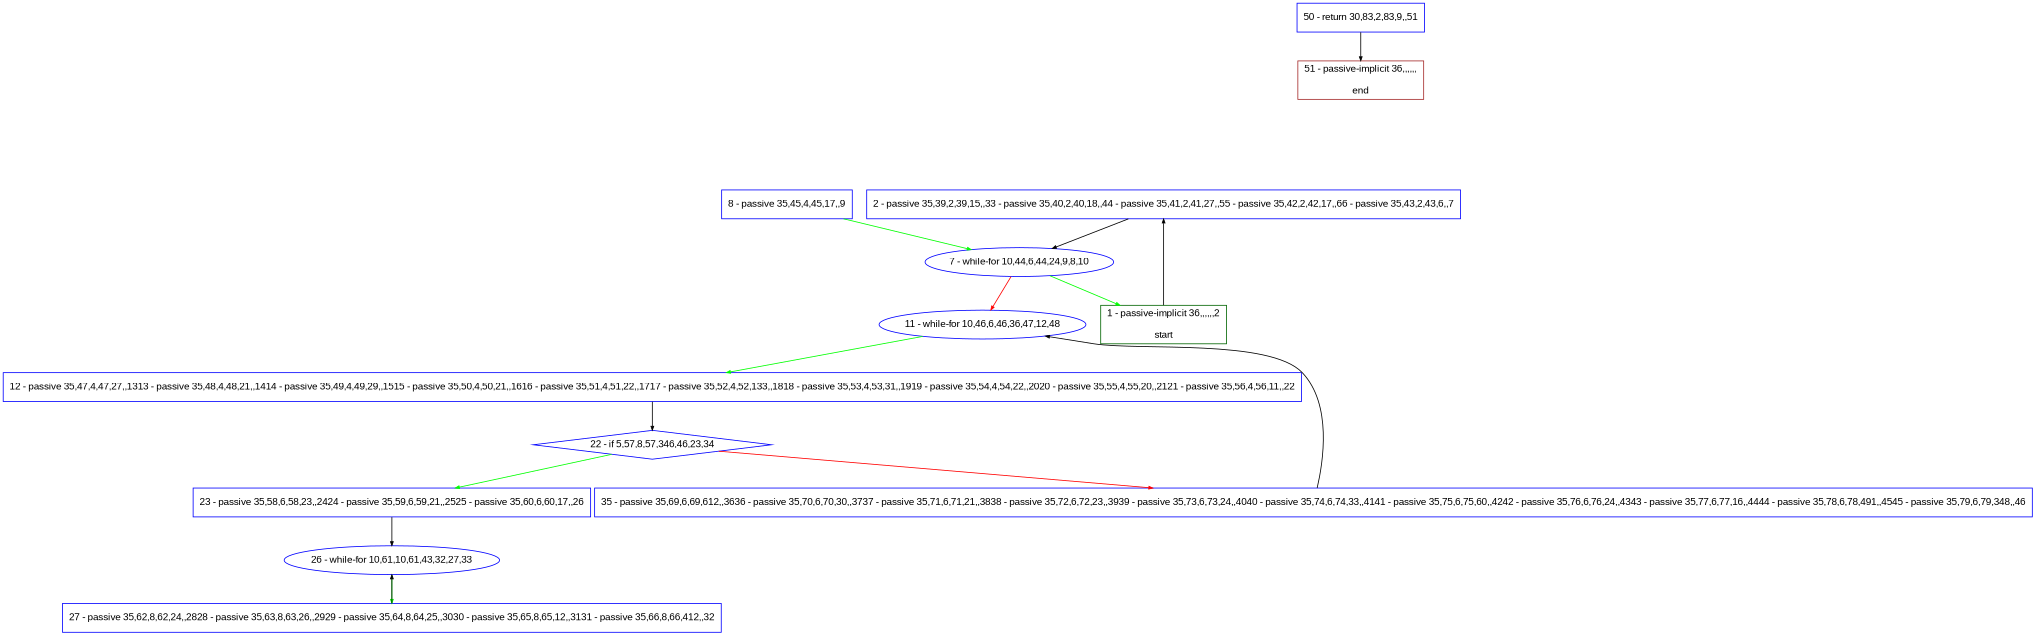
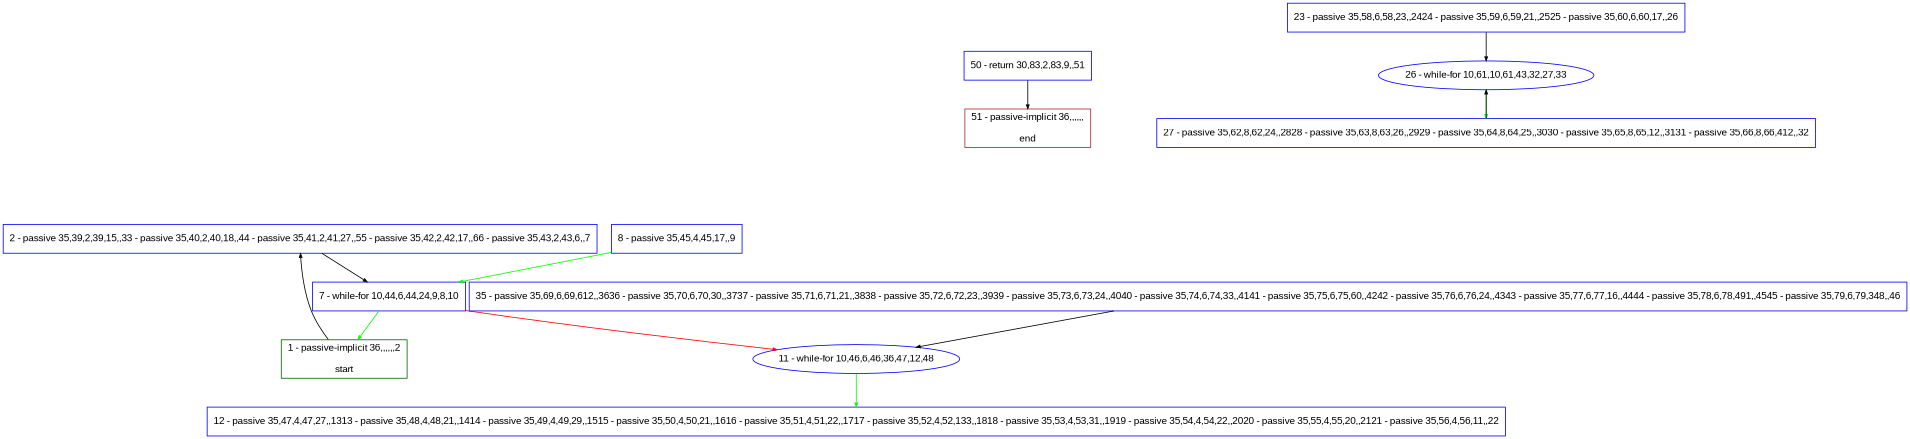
(1019, 262) -> (389, 297)
(652, 445) -> none
(928, 632) -> (480, 436)
